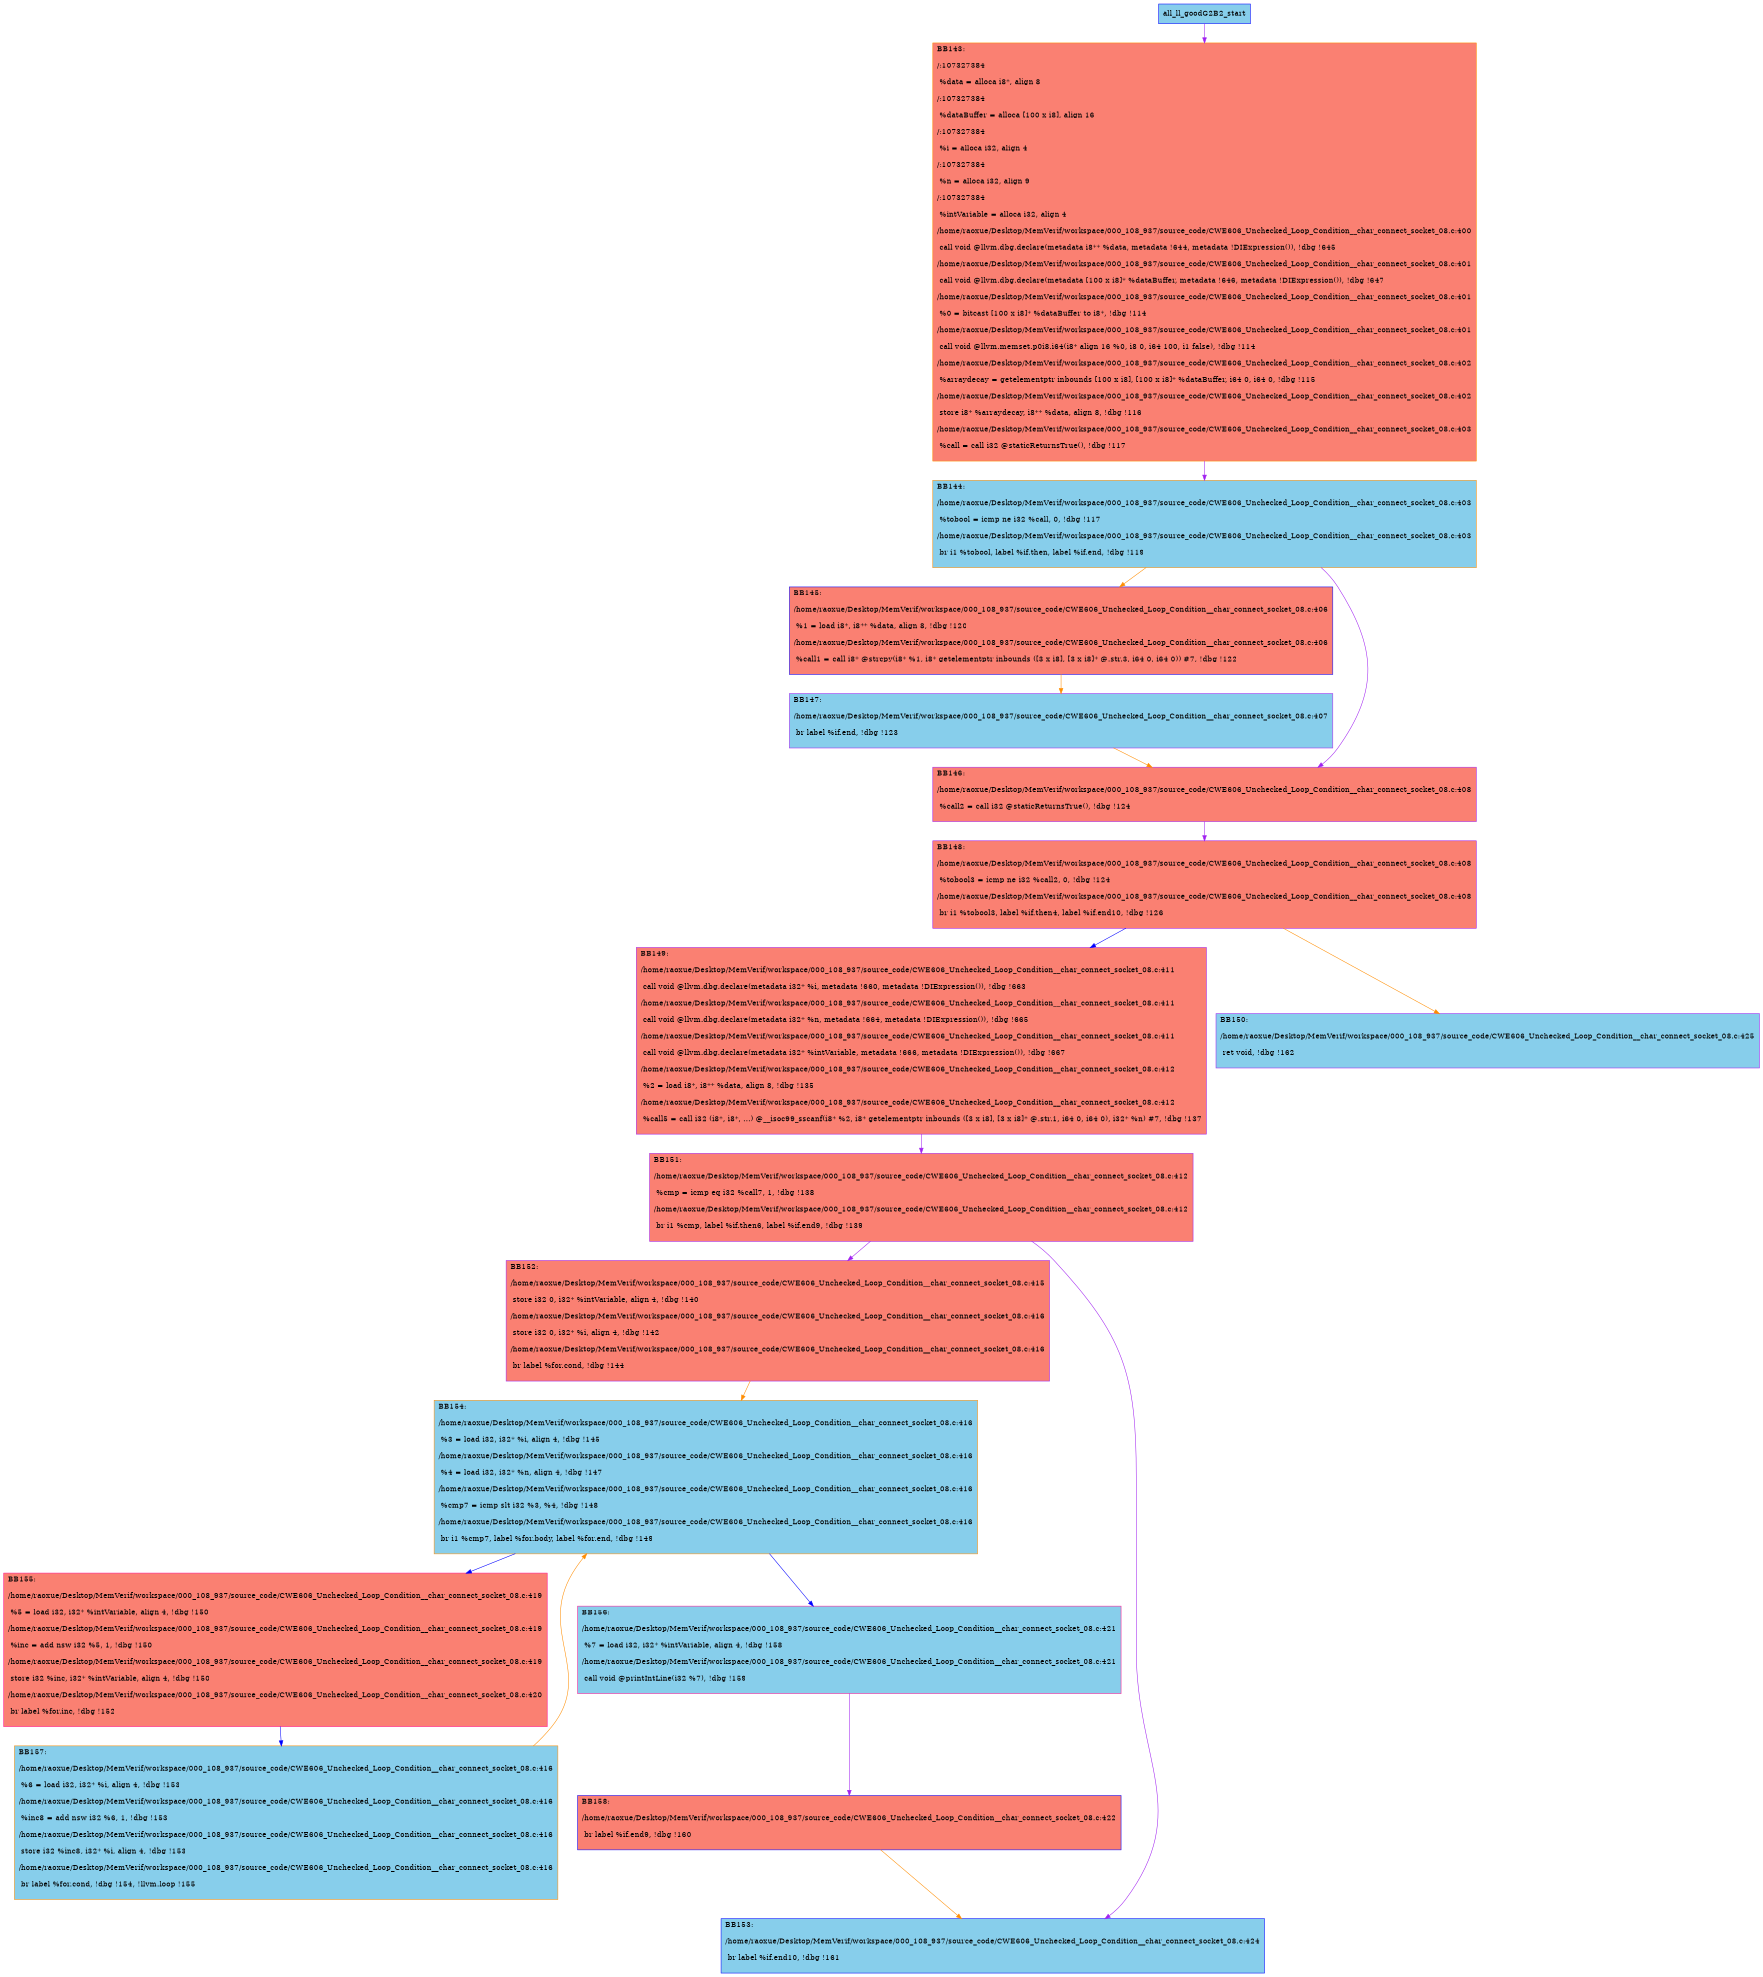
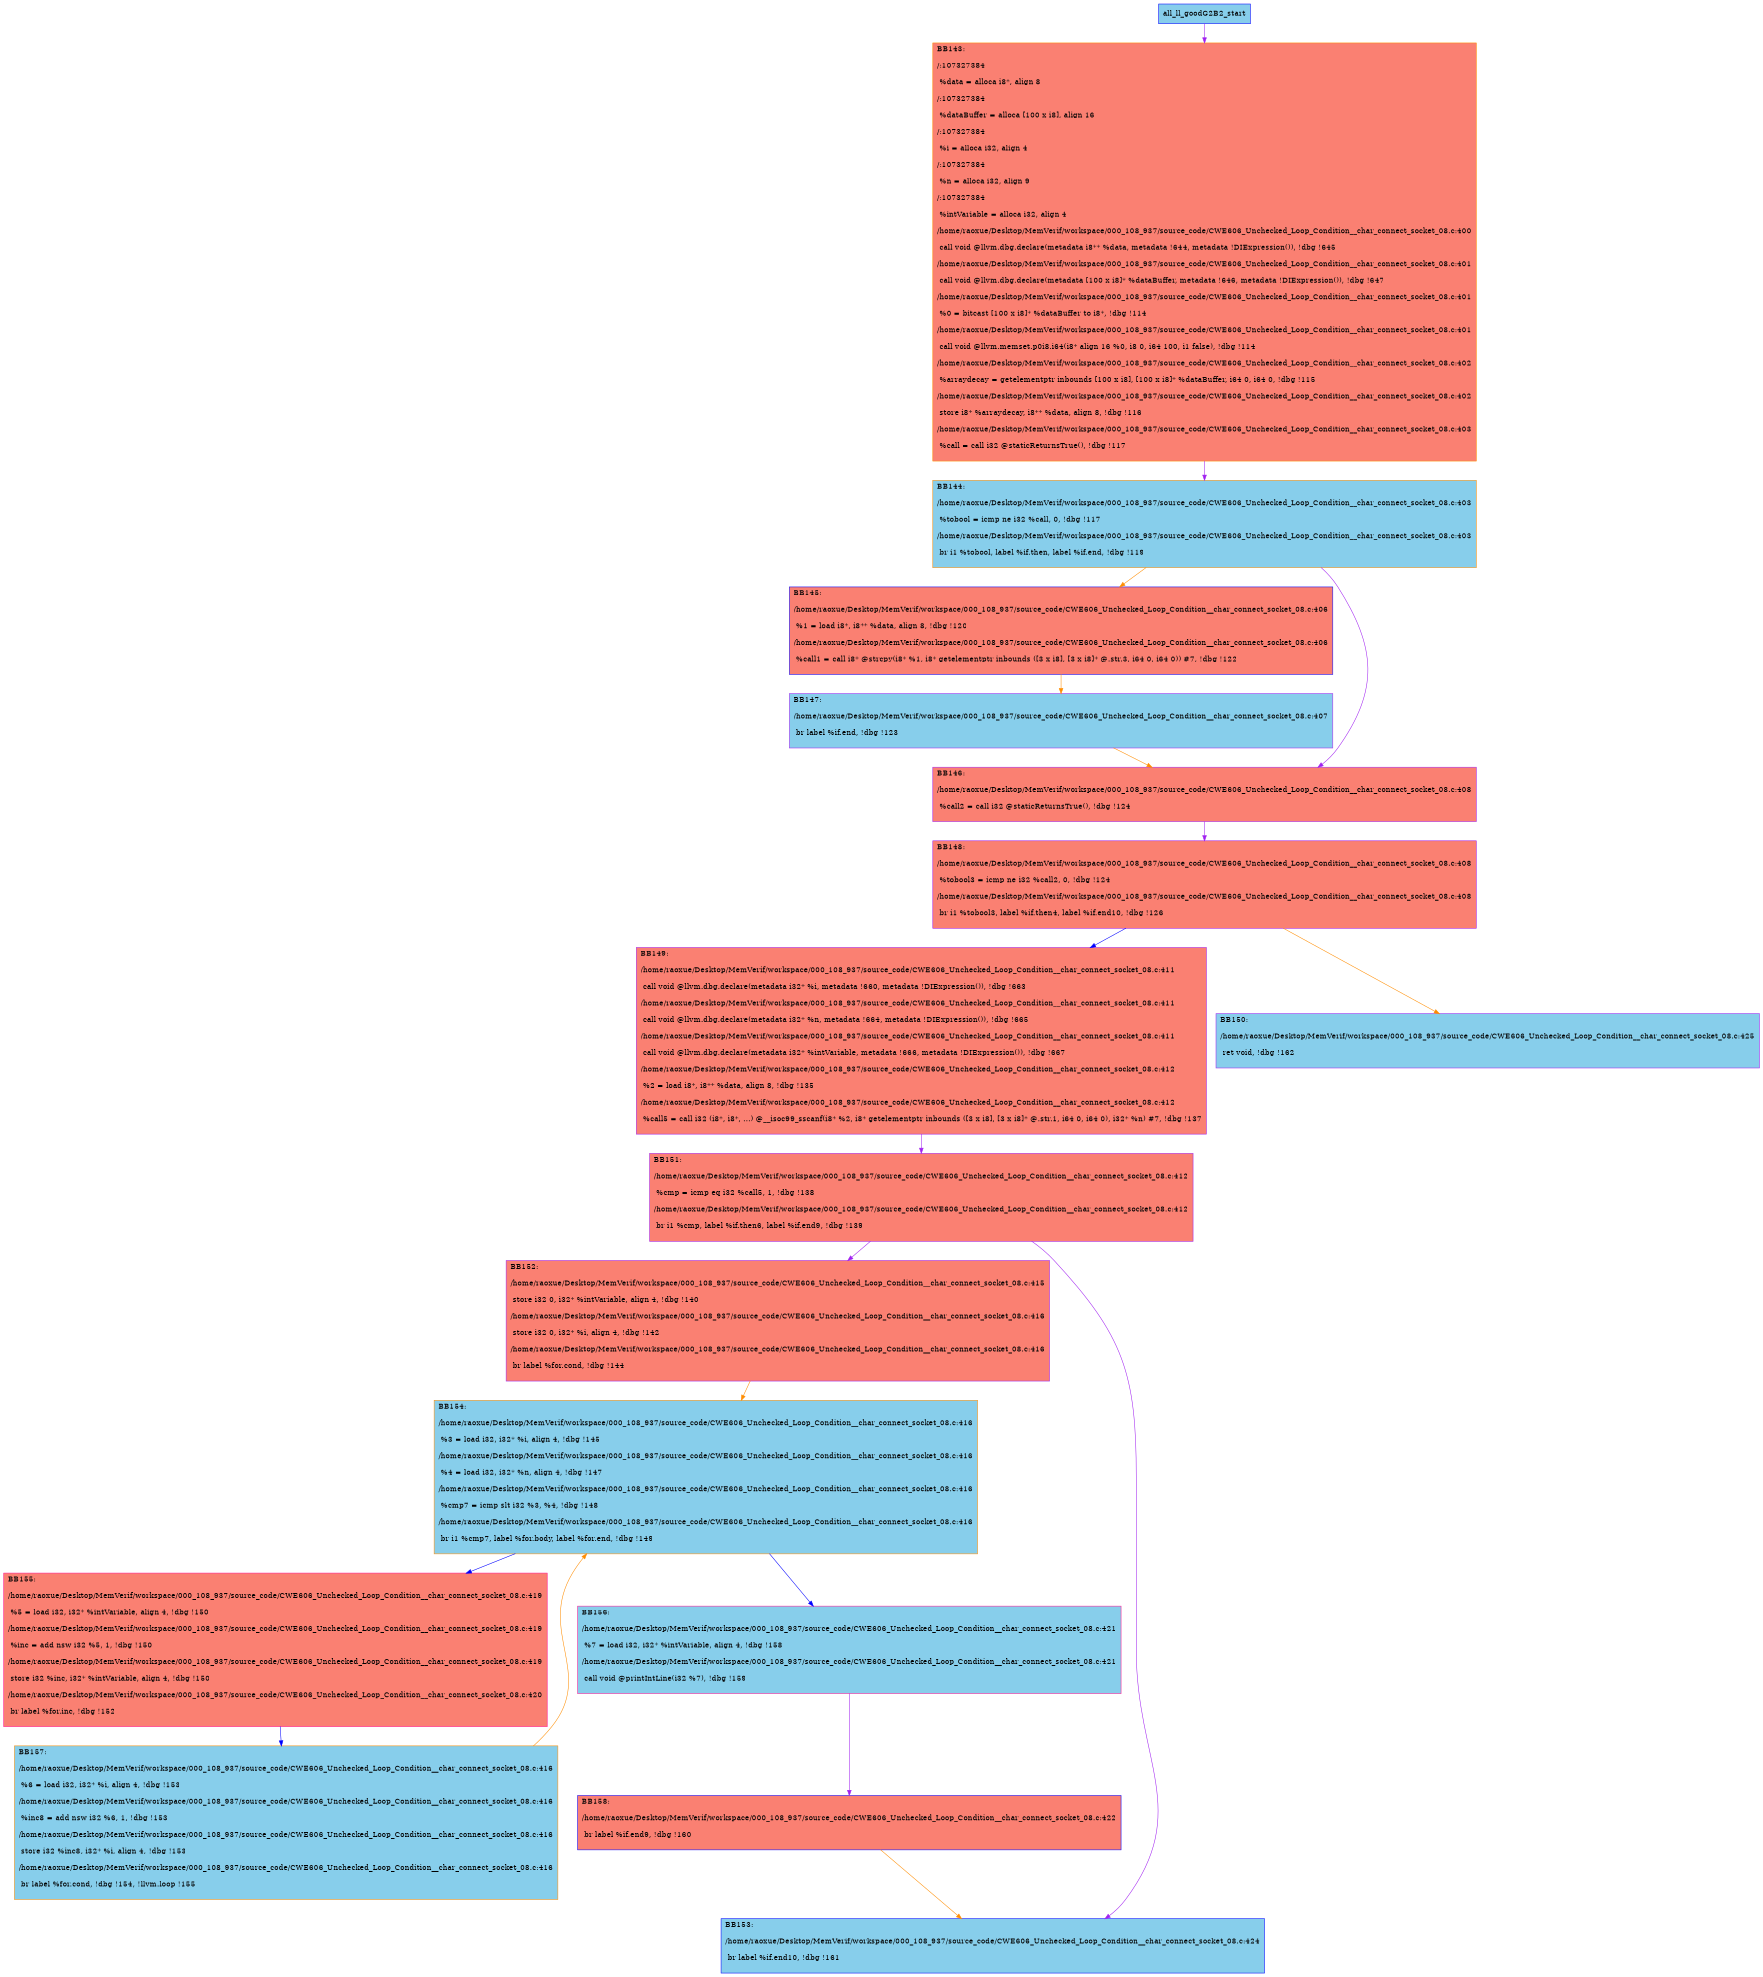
(734, 1193) -> (734, 1193)
